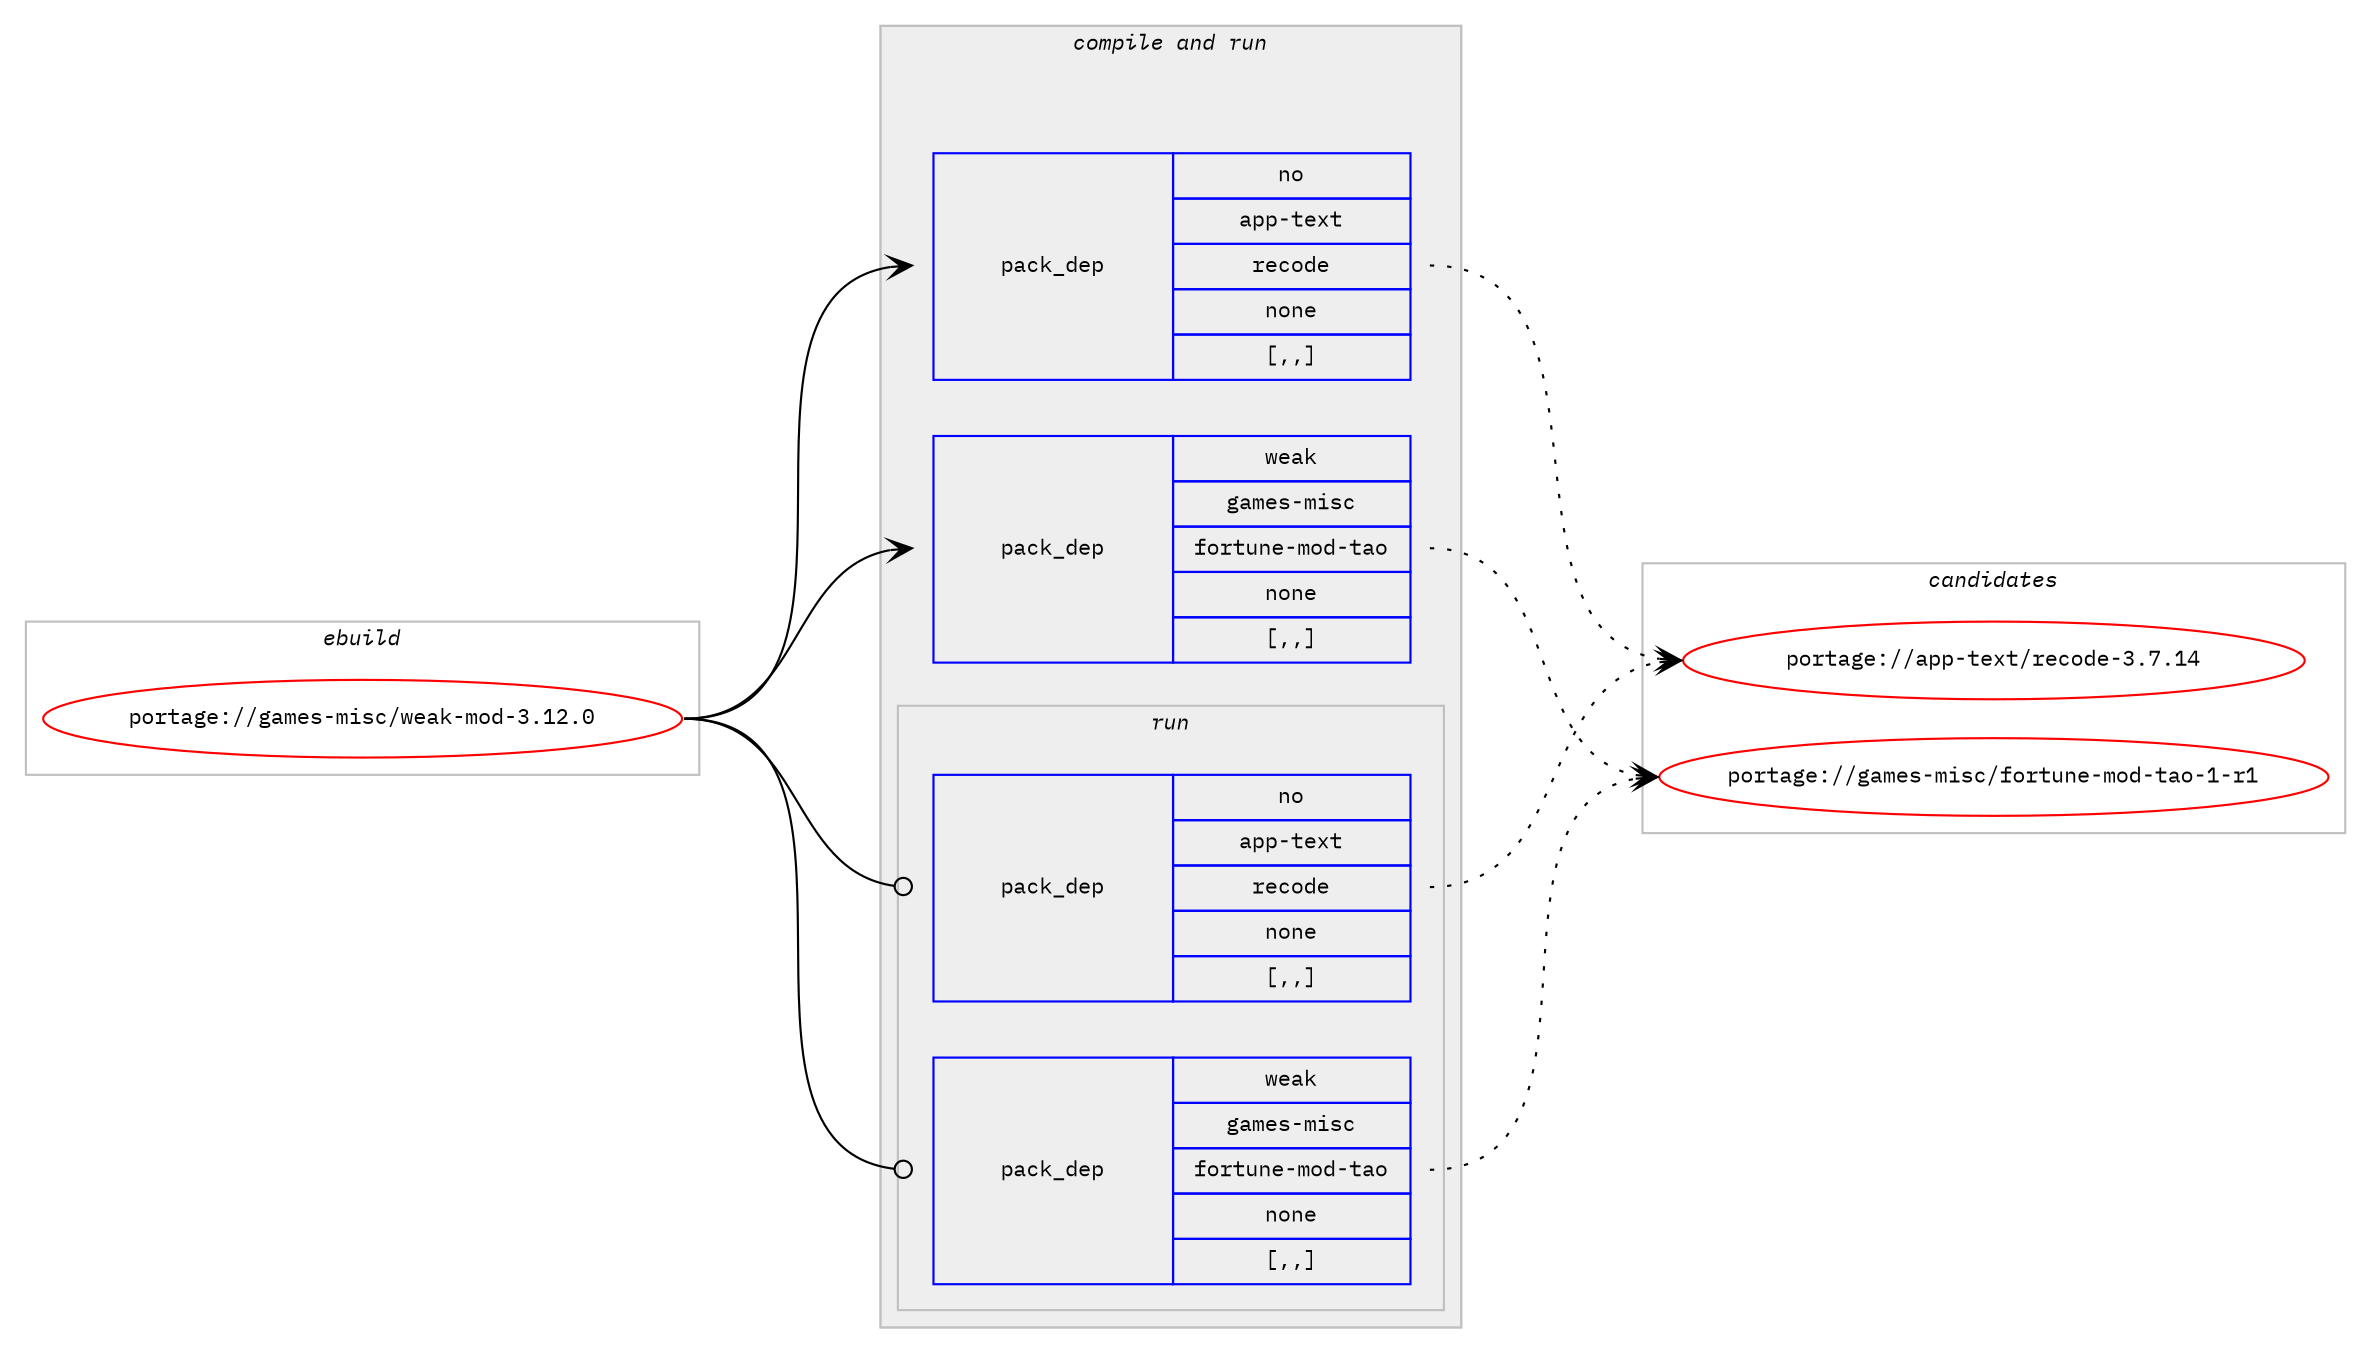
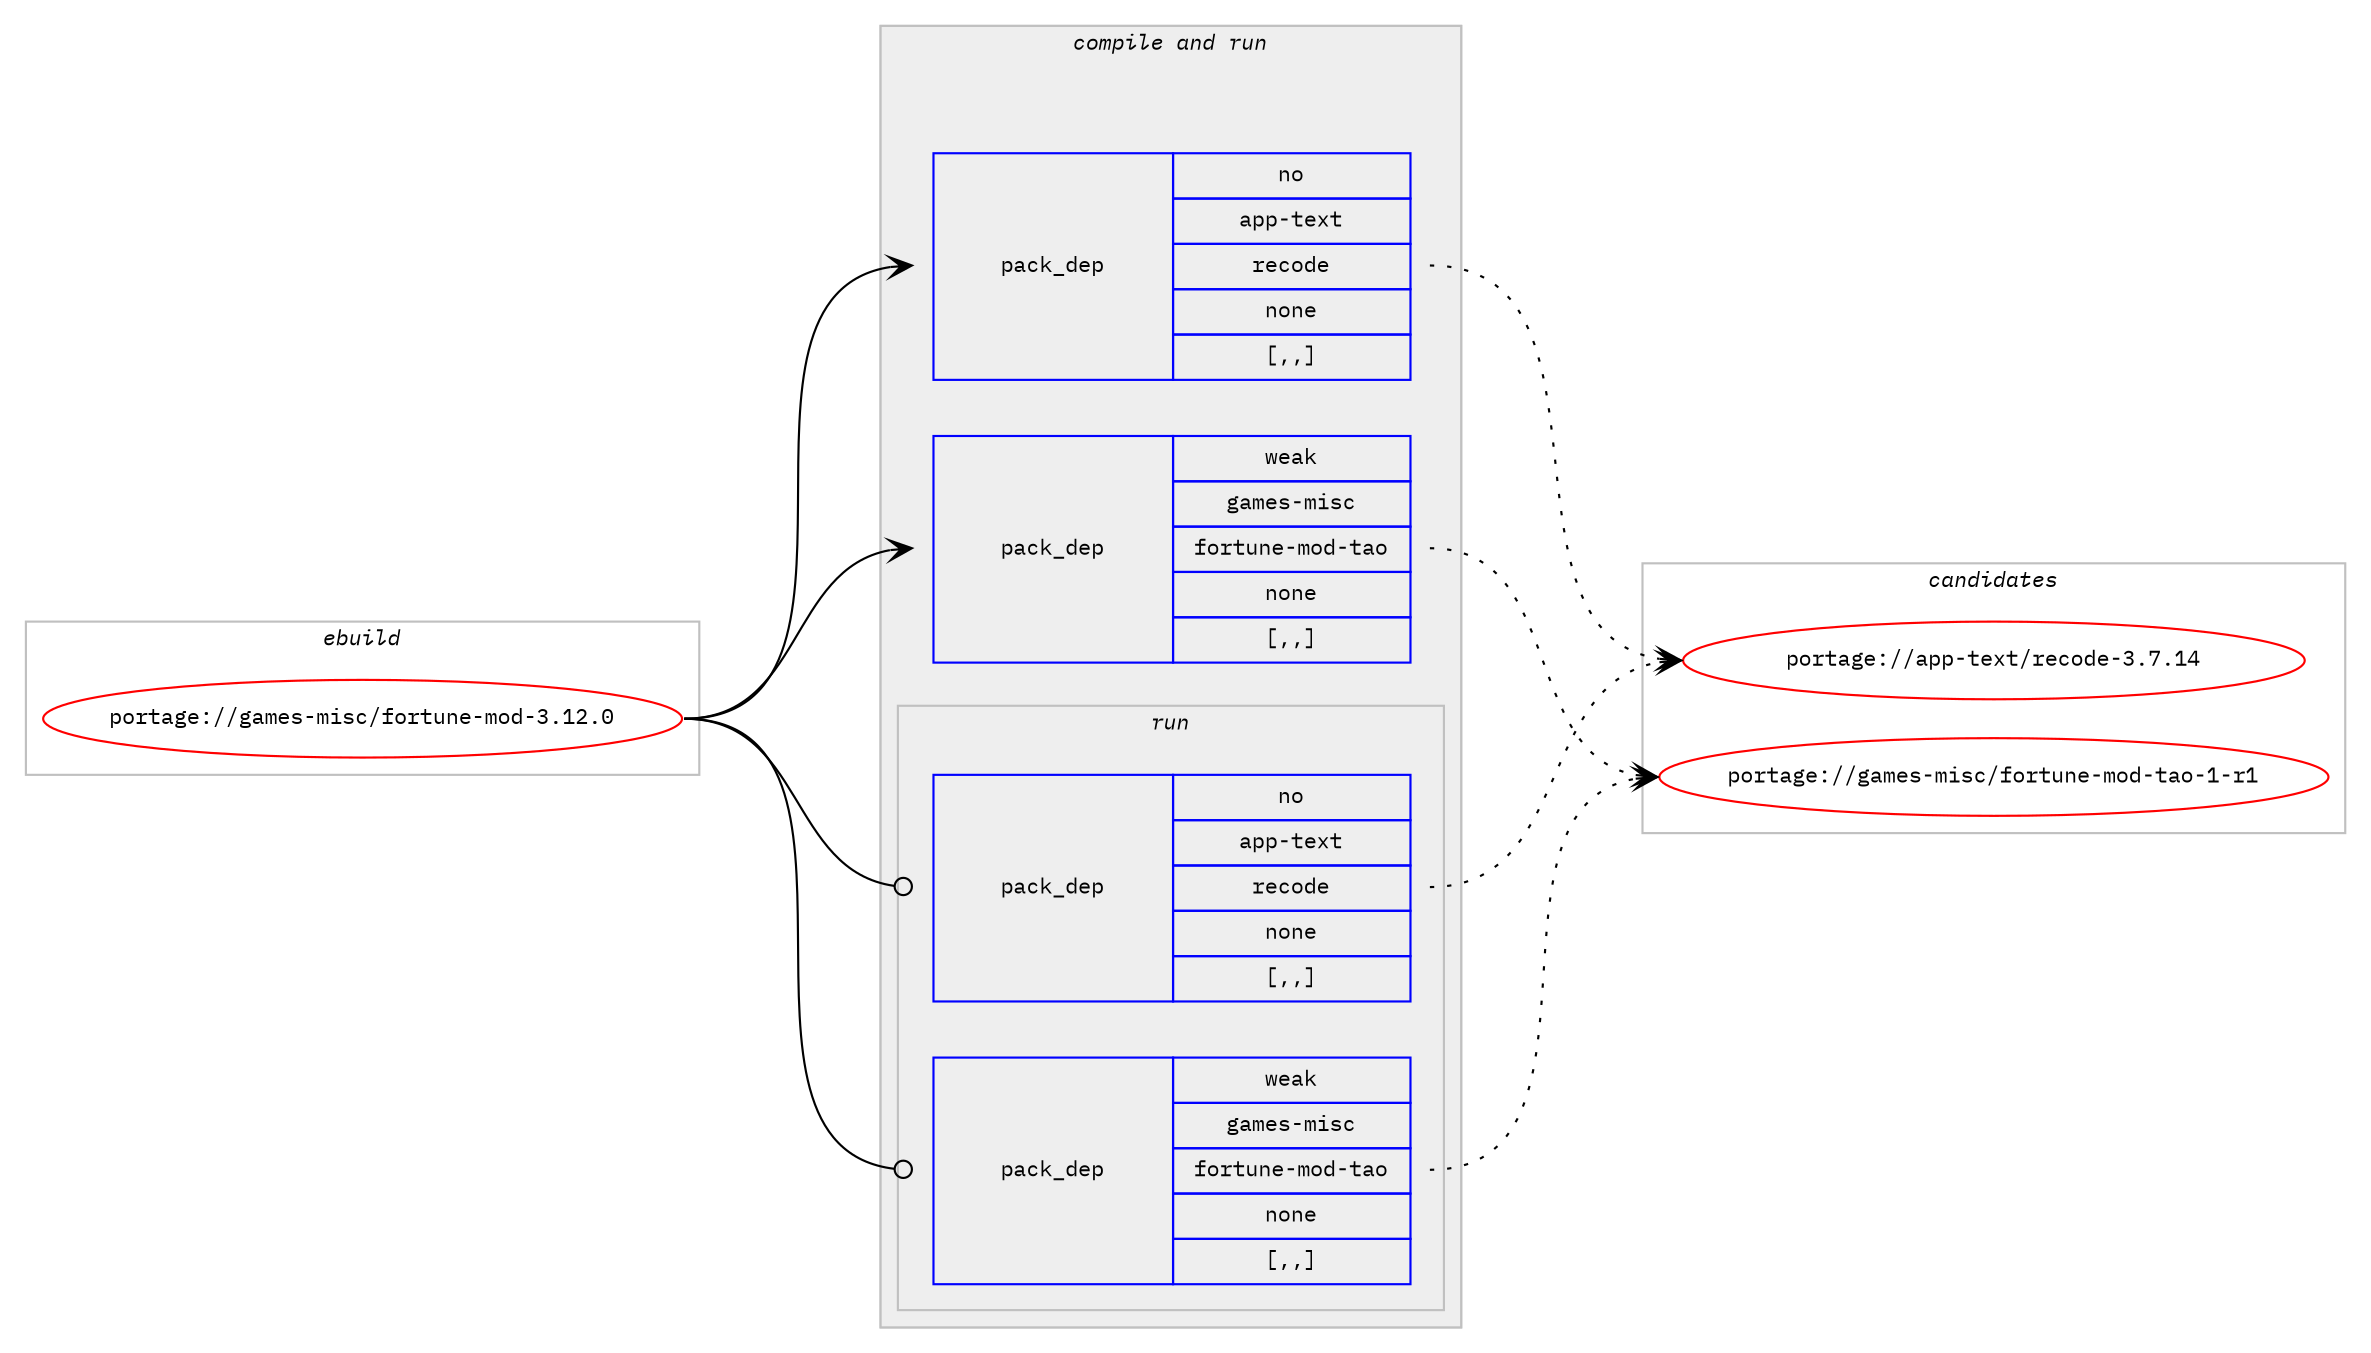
(363, 719) -> (363, 719)
